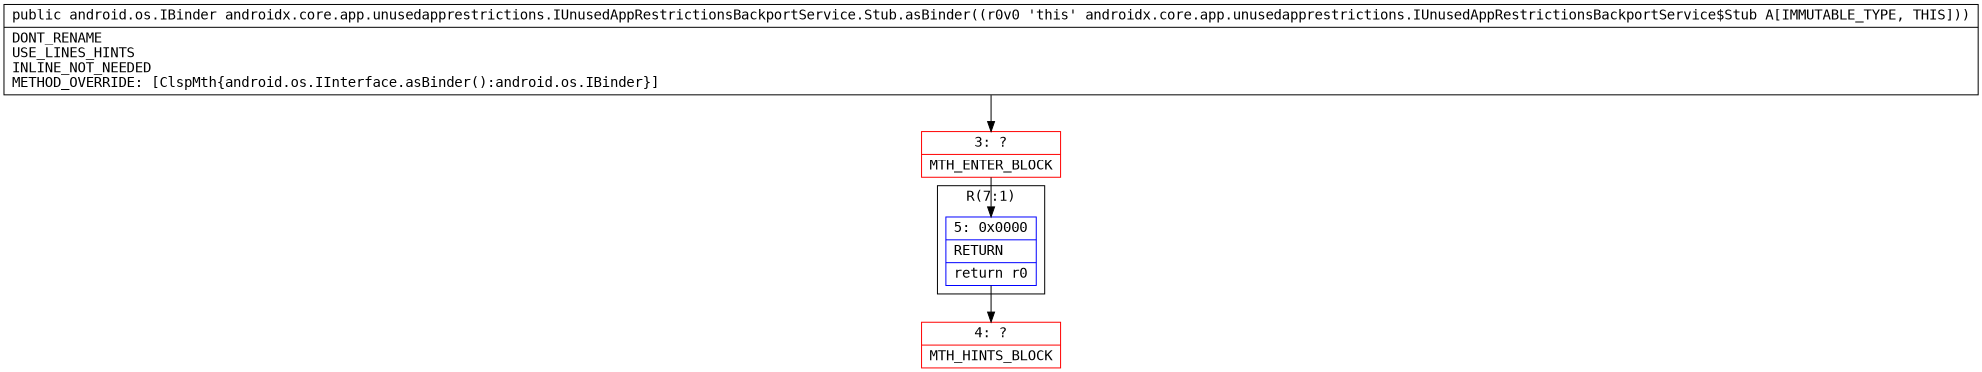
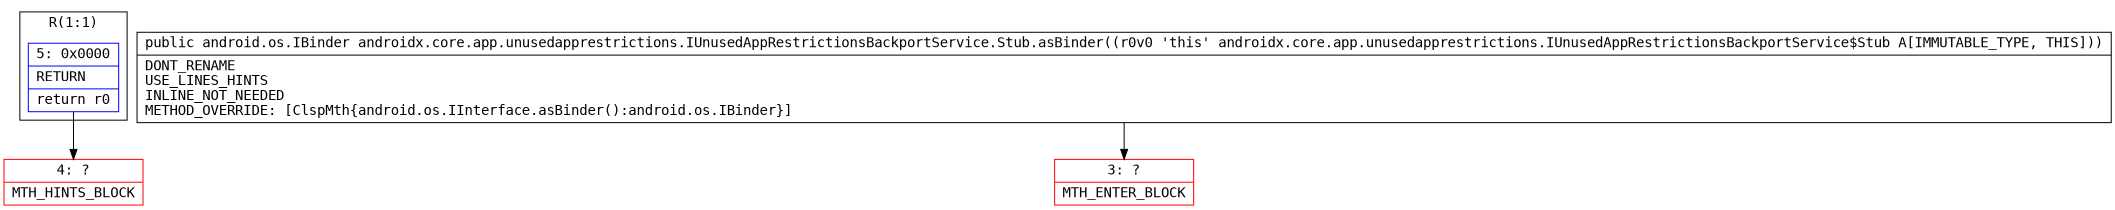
(991, 192) -> none
(991, 197) -> (73, 23)
